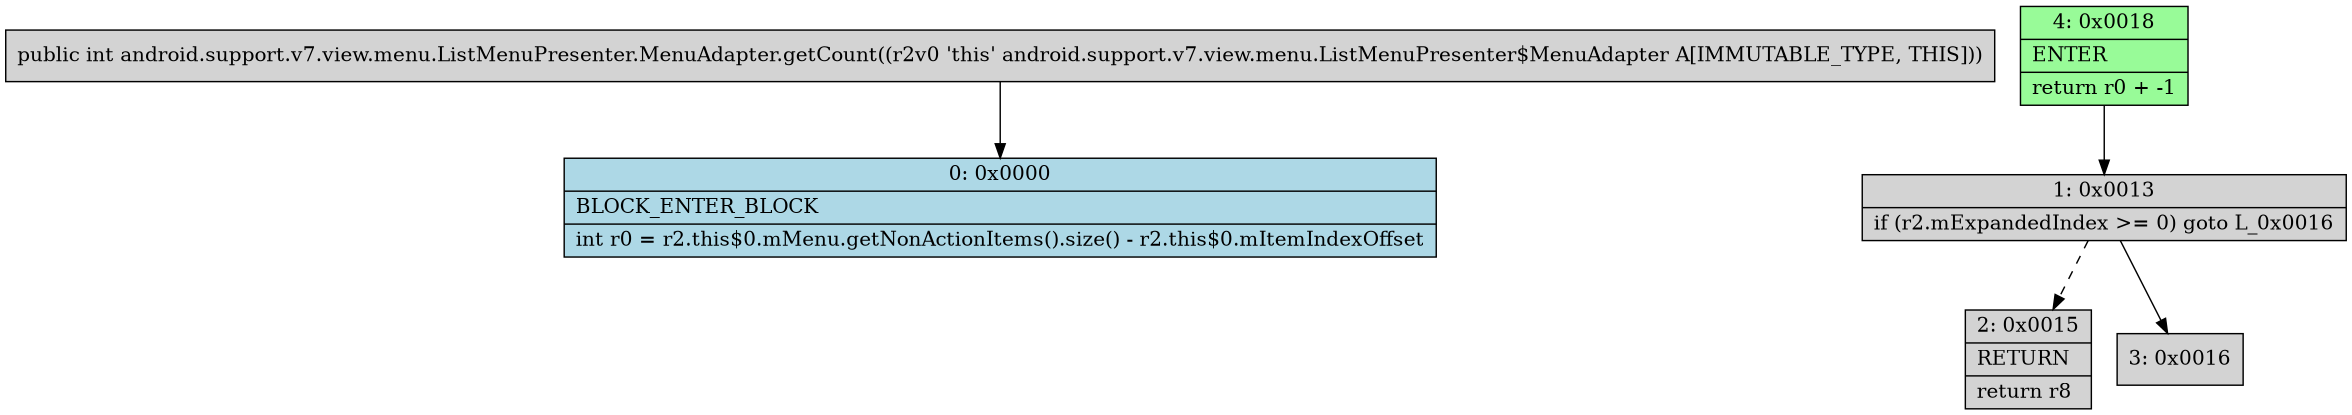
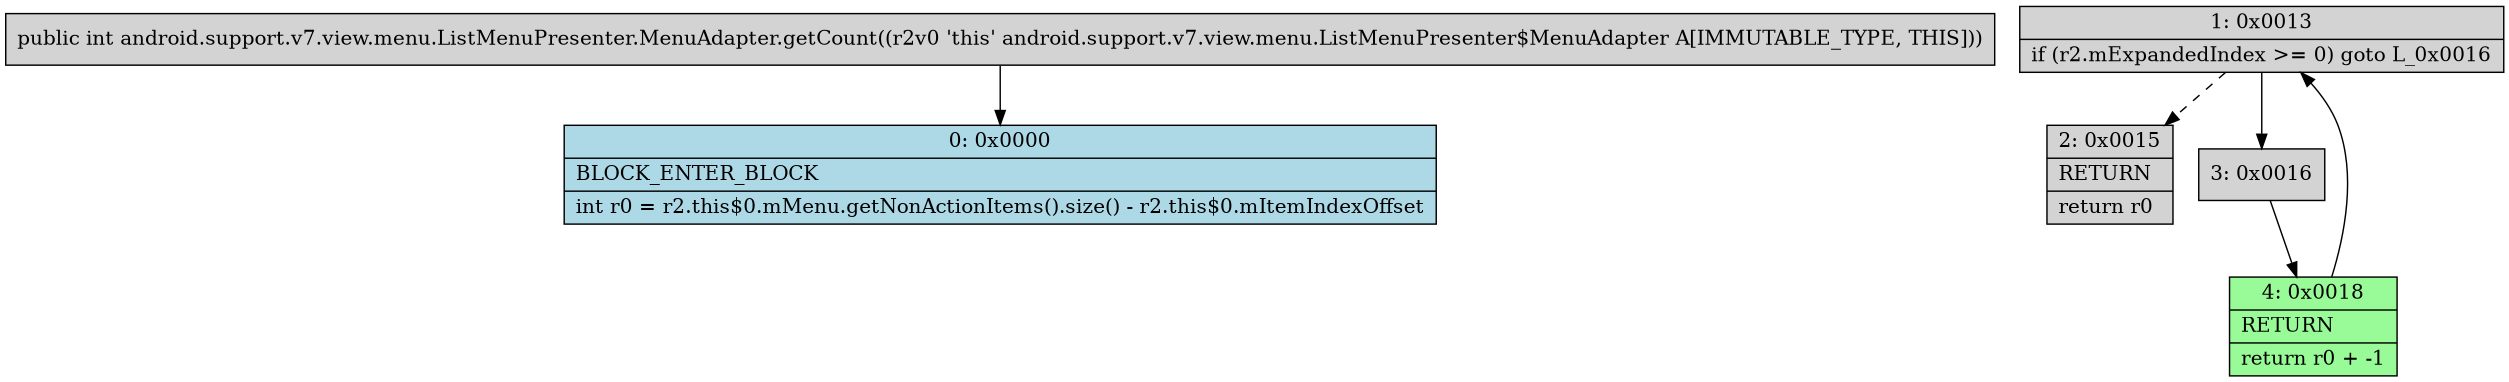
(2070, 55) -> (2288, 326)
none -> (2281, 232)
(2025, 392) -> (2106, 207)
